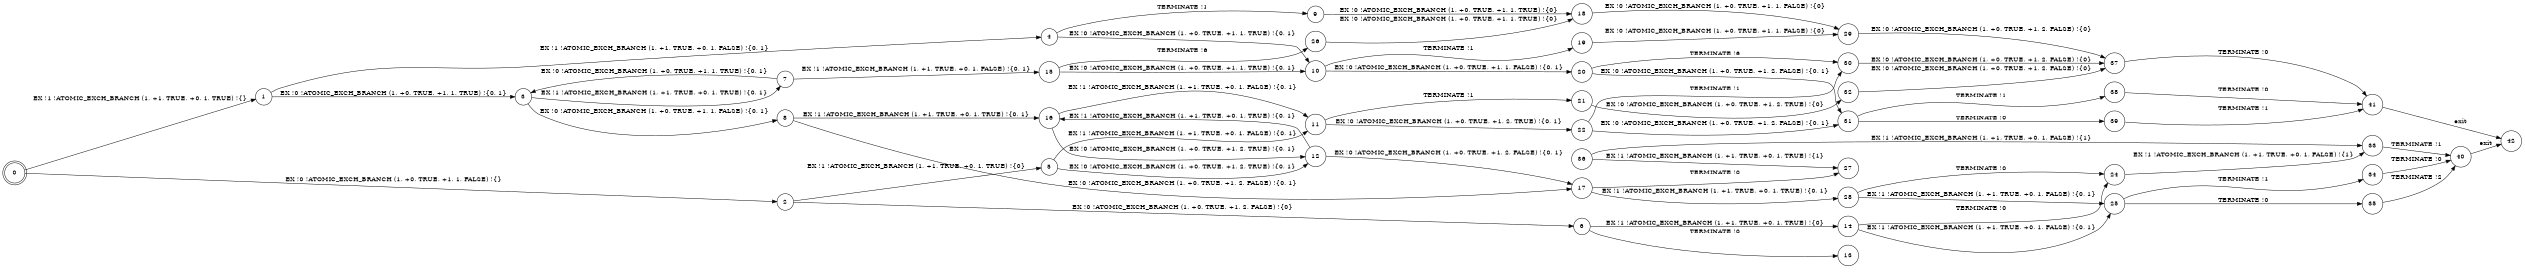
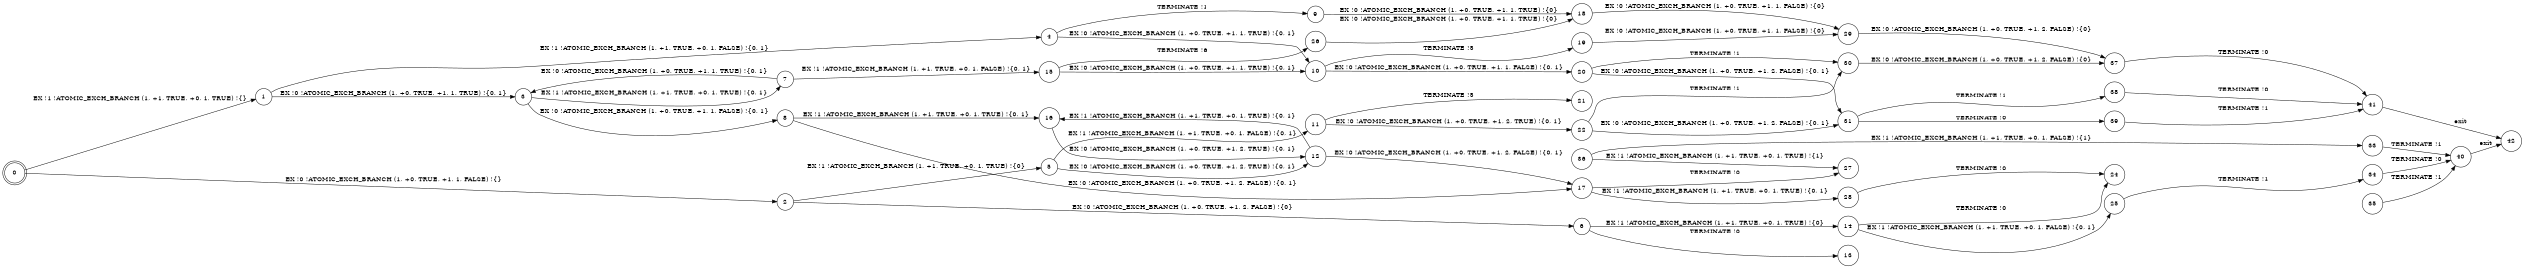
(1449, 48) -> (1449, 48)
(1715, 54) -> (1715, 54)
(1182, 91) -> none
(1848, 92) -> none
(1449, 95) -> (1449, 95)
(2243, 169) -> none
(2417, 177) -> (2417, 177)
(1979, 201) -> none
(2241, 204) -> none
